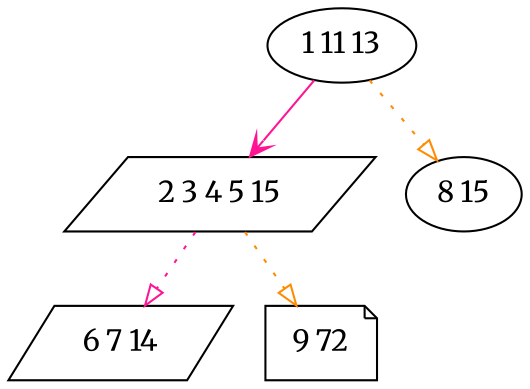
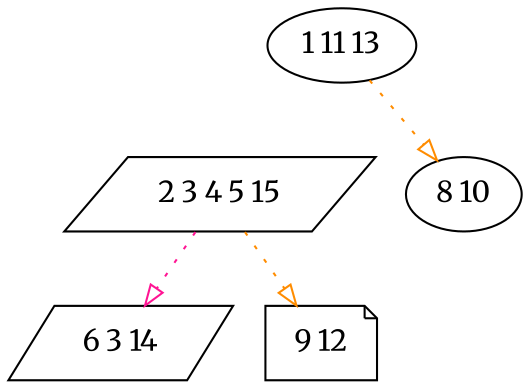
(289, 110) -> none
(464, 194) -> (464, 194)
(121, 343) -> (121, 343)
(321, 343) -> (321, 343)
